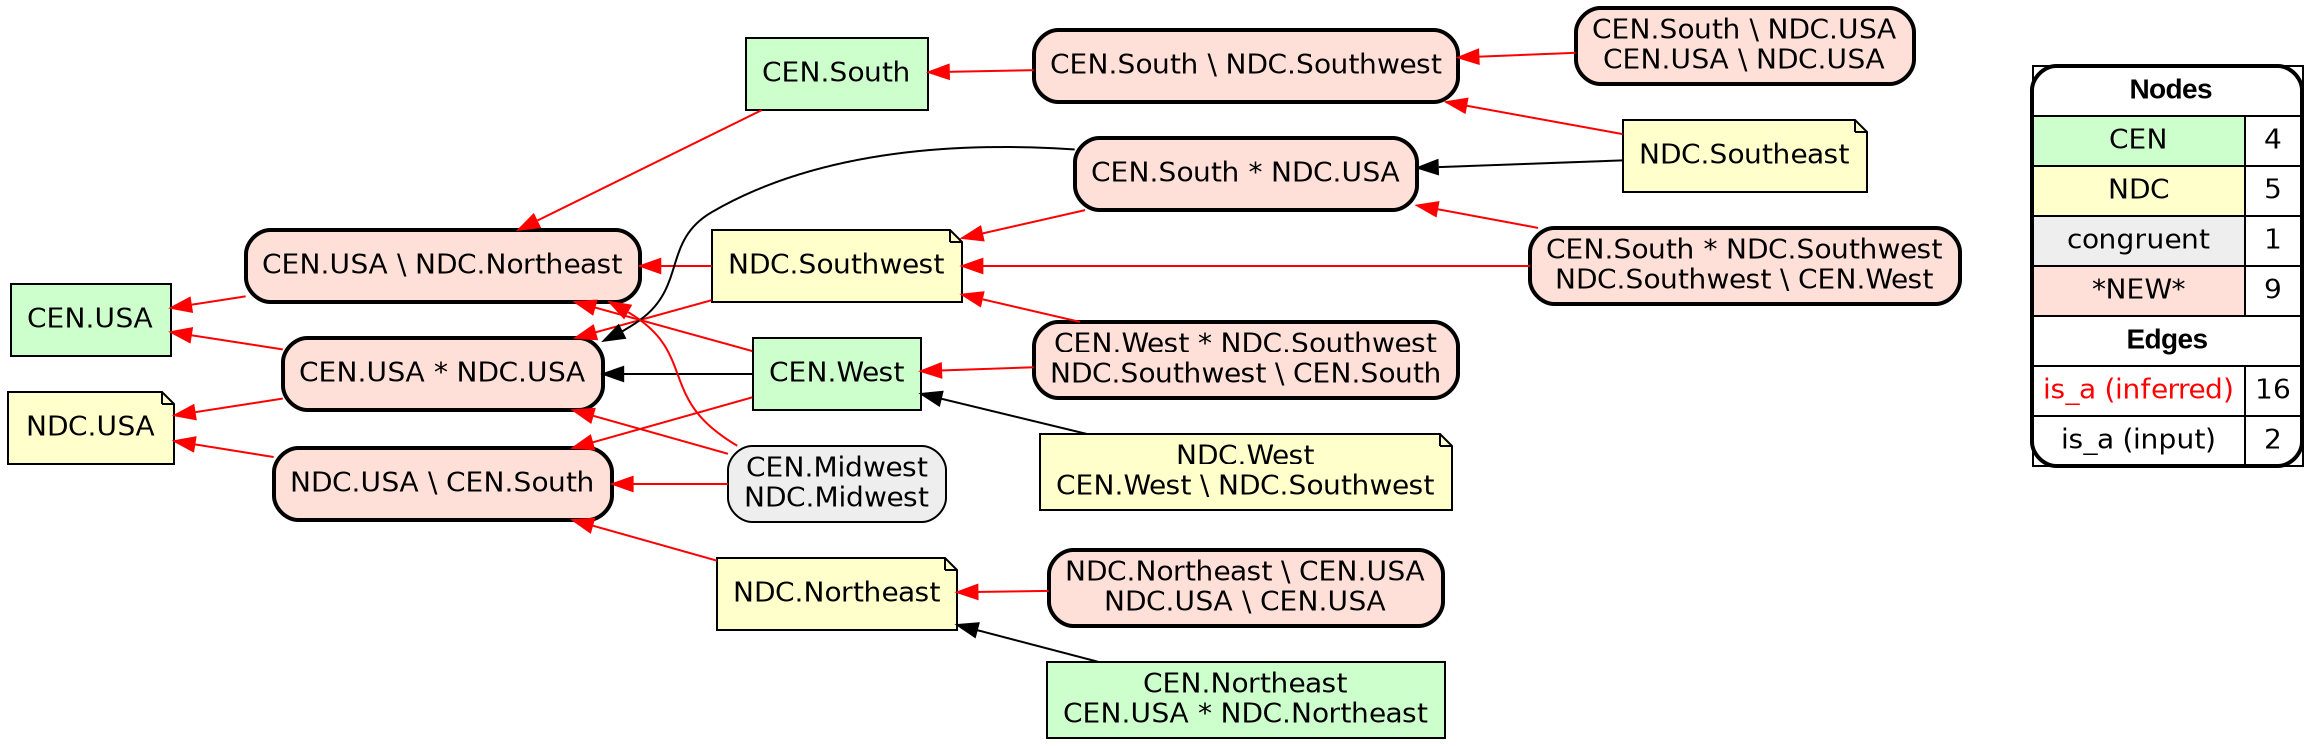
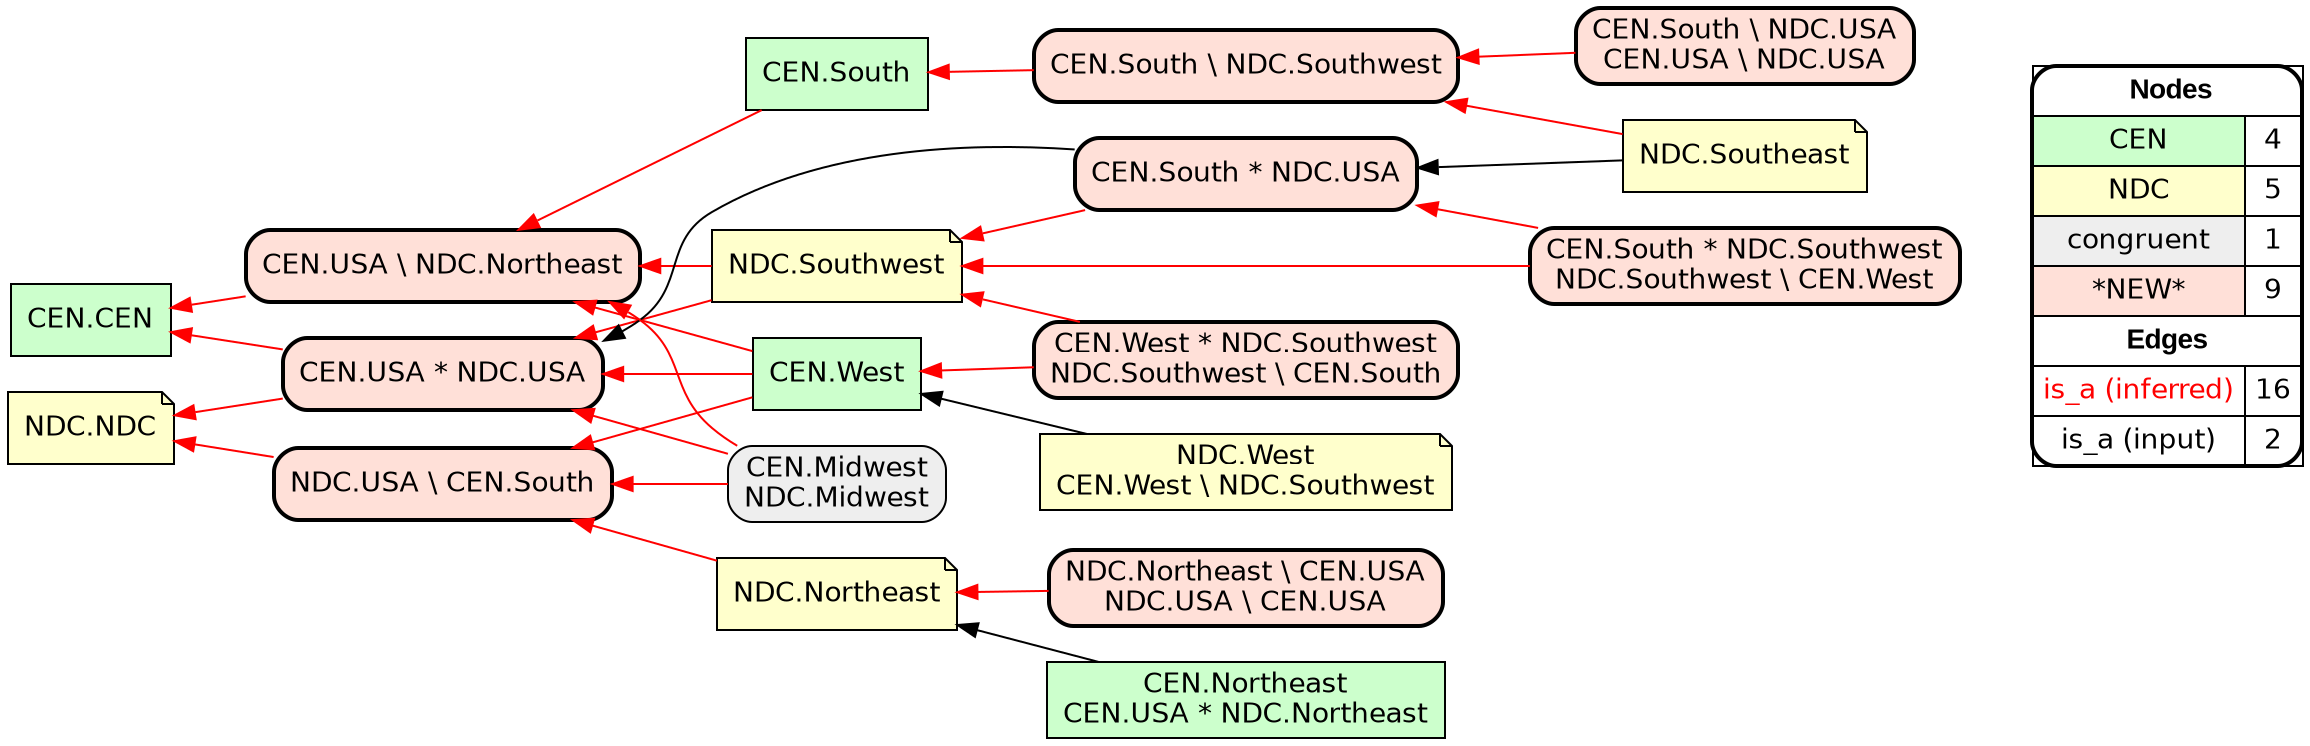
(91, 320) -> (91, 320)
(691, 374) -> (691, 374)
(91, 428) -> (91, 428)
